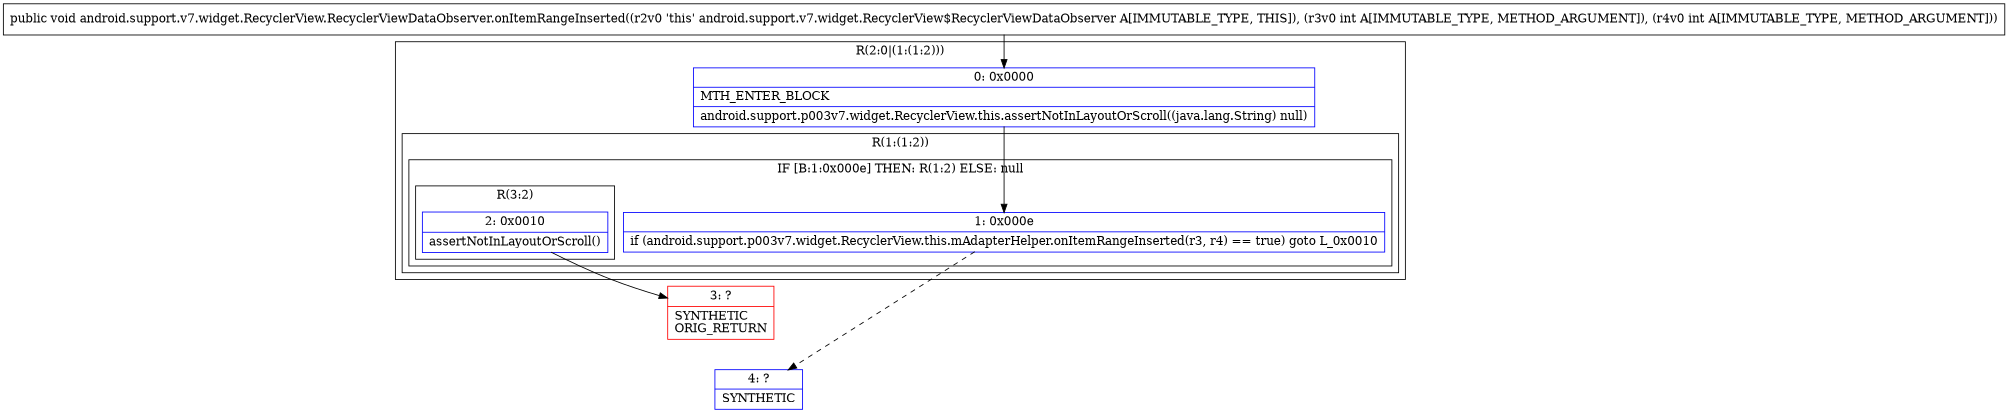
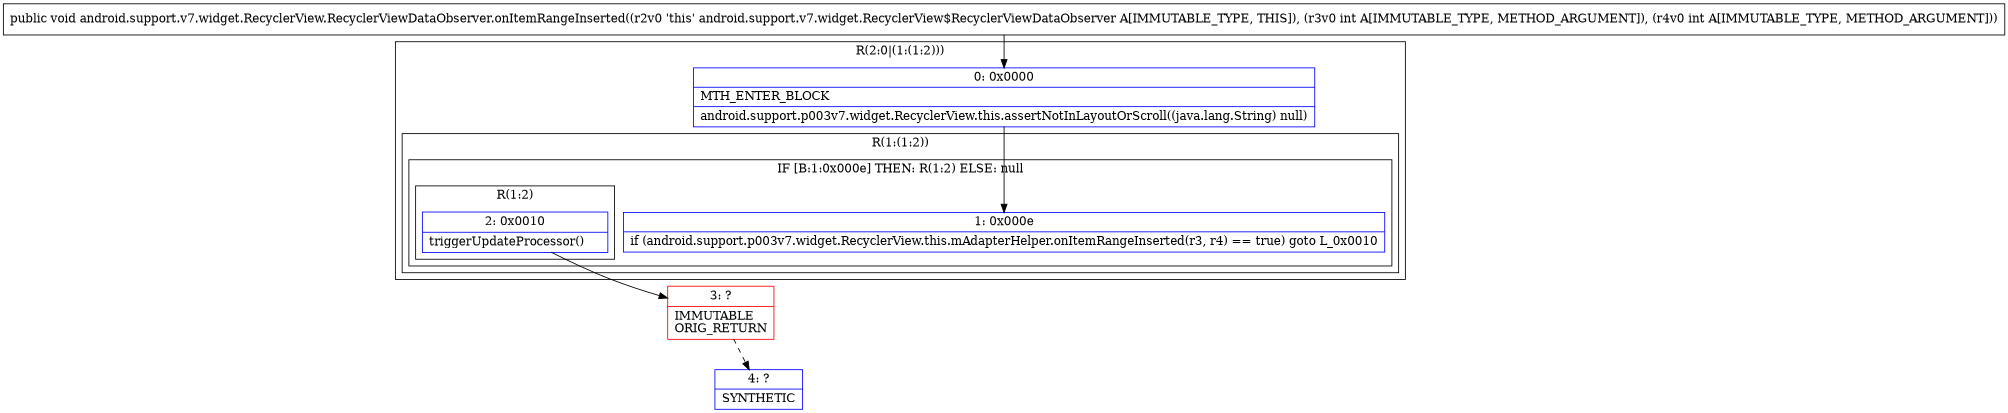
(515, 196) -> (515, 196)
(515, 242) -> (507, 242)
(885, 309) -> (740, 351)
(712, 316) -> (714, 316)
